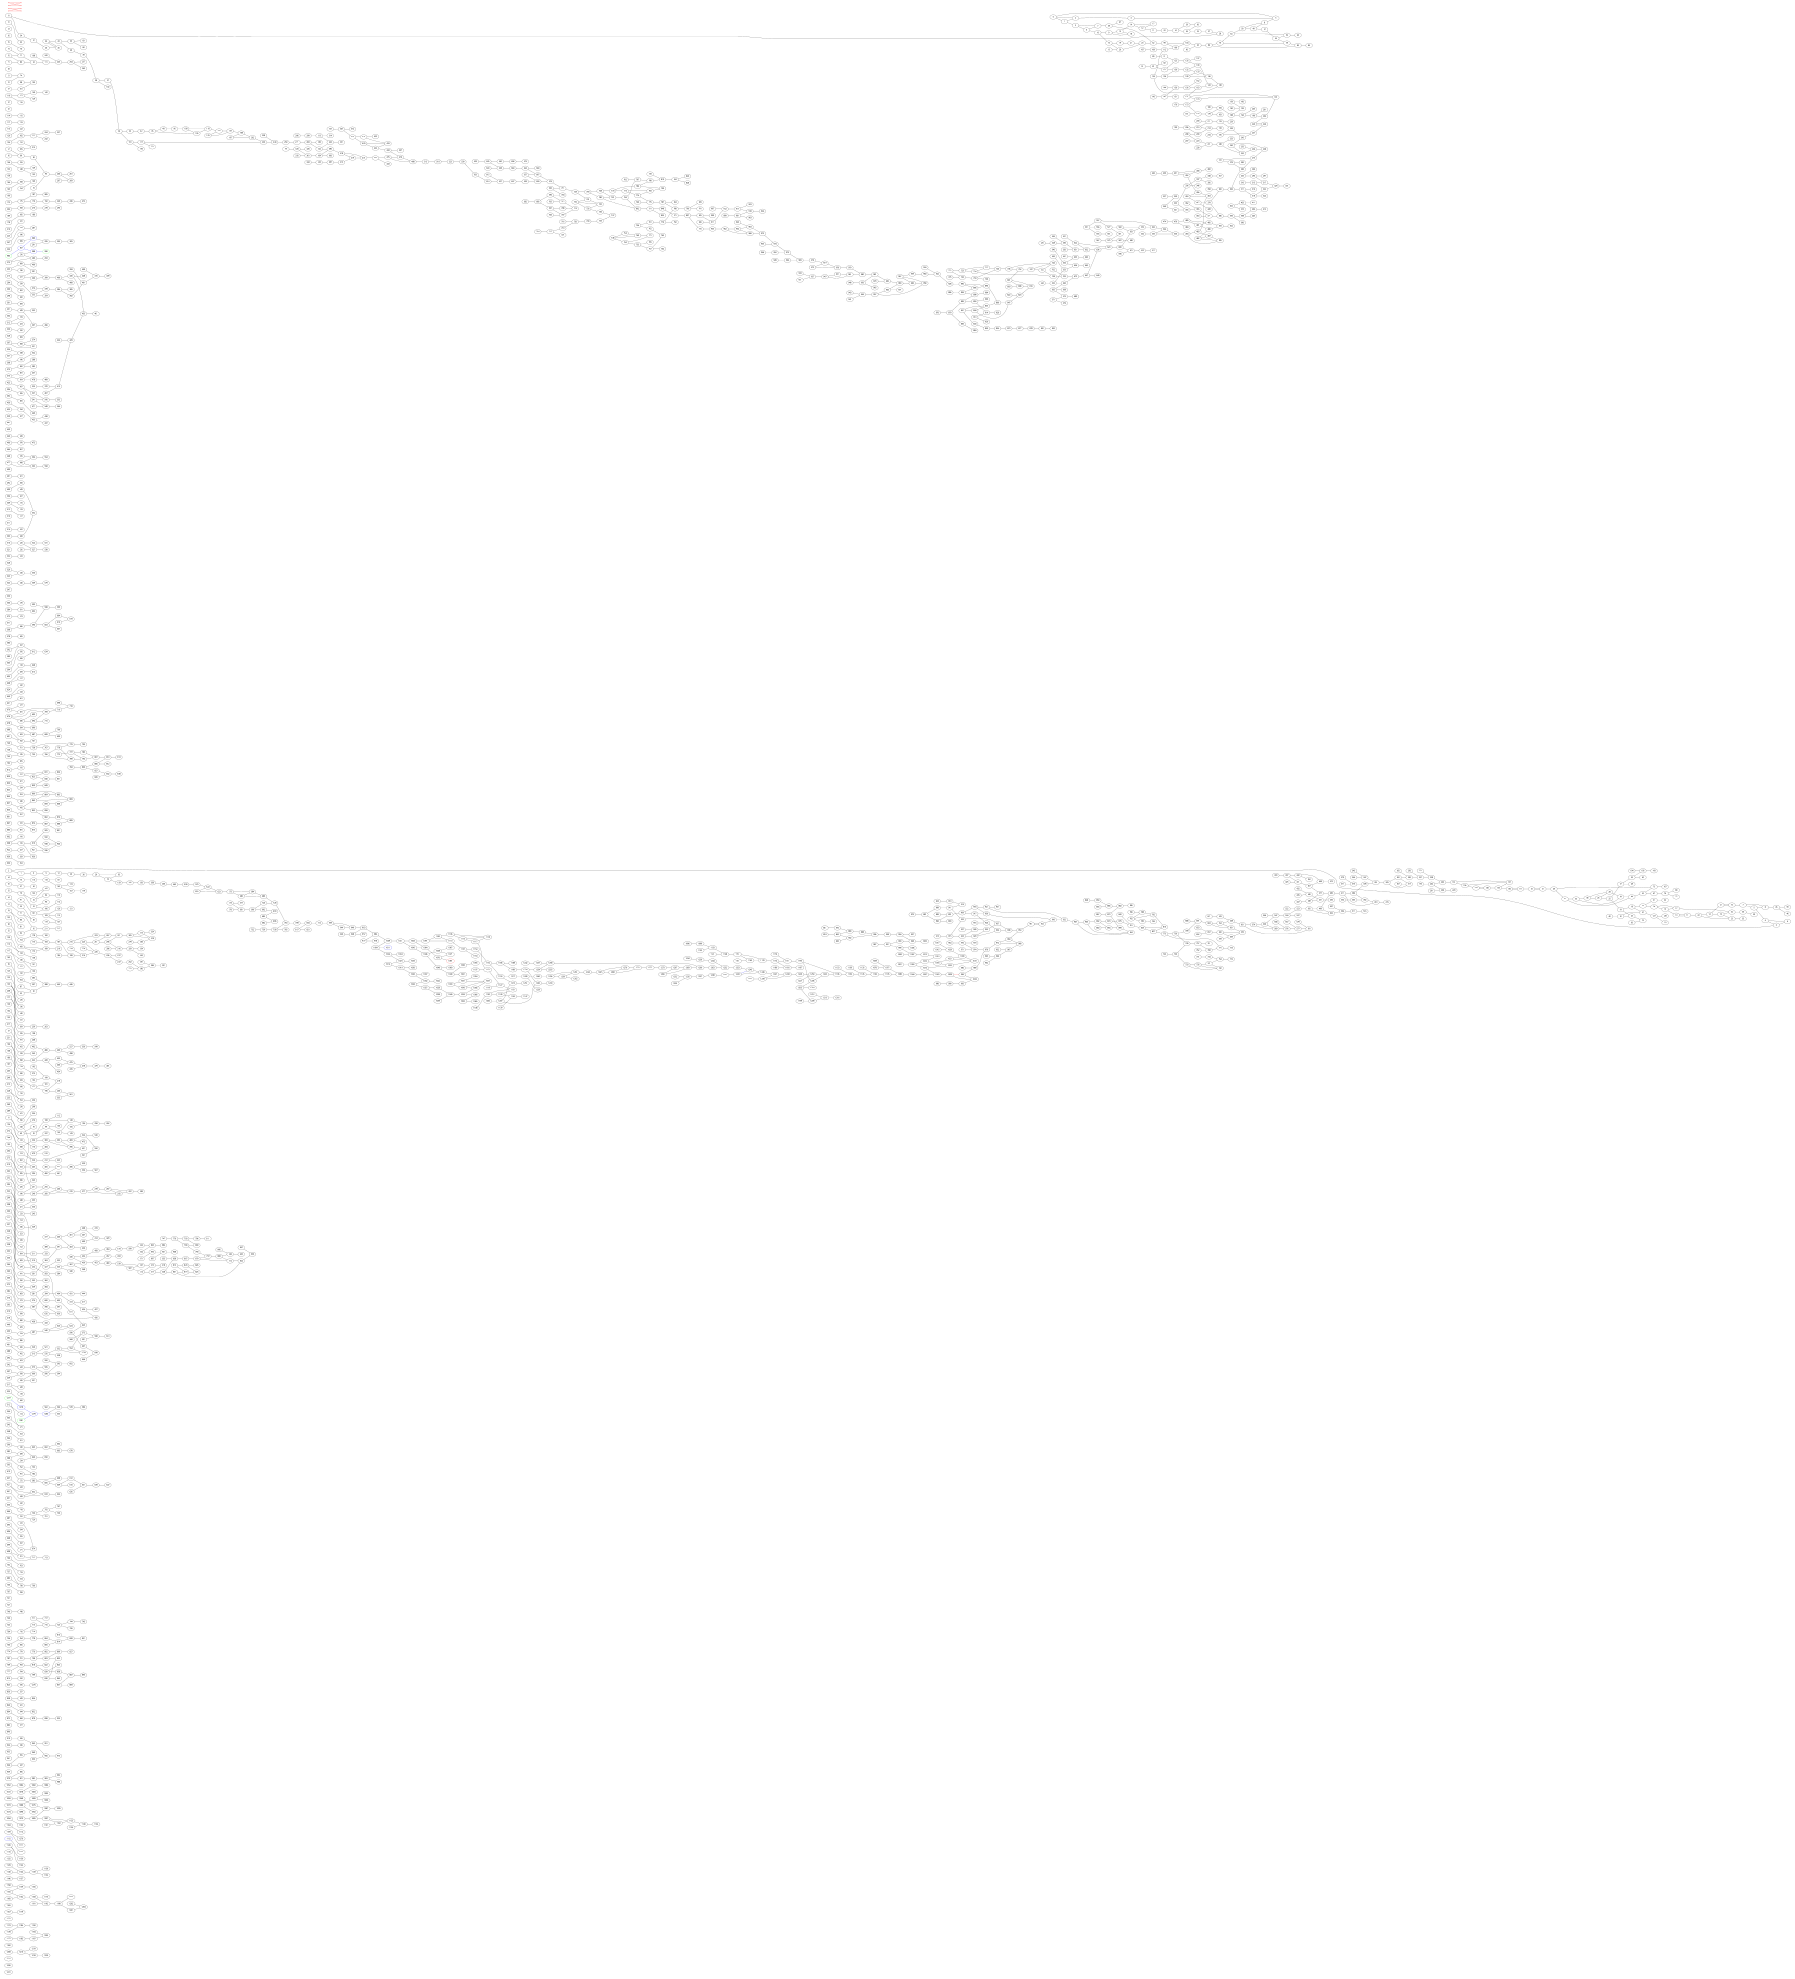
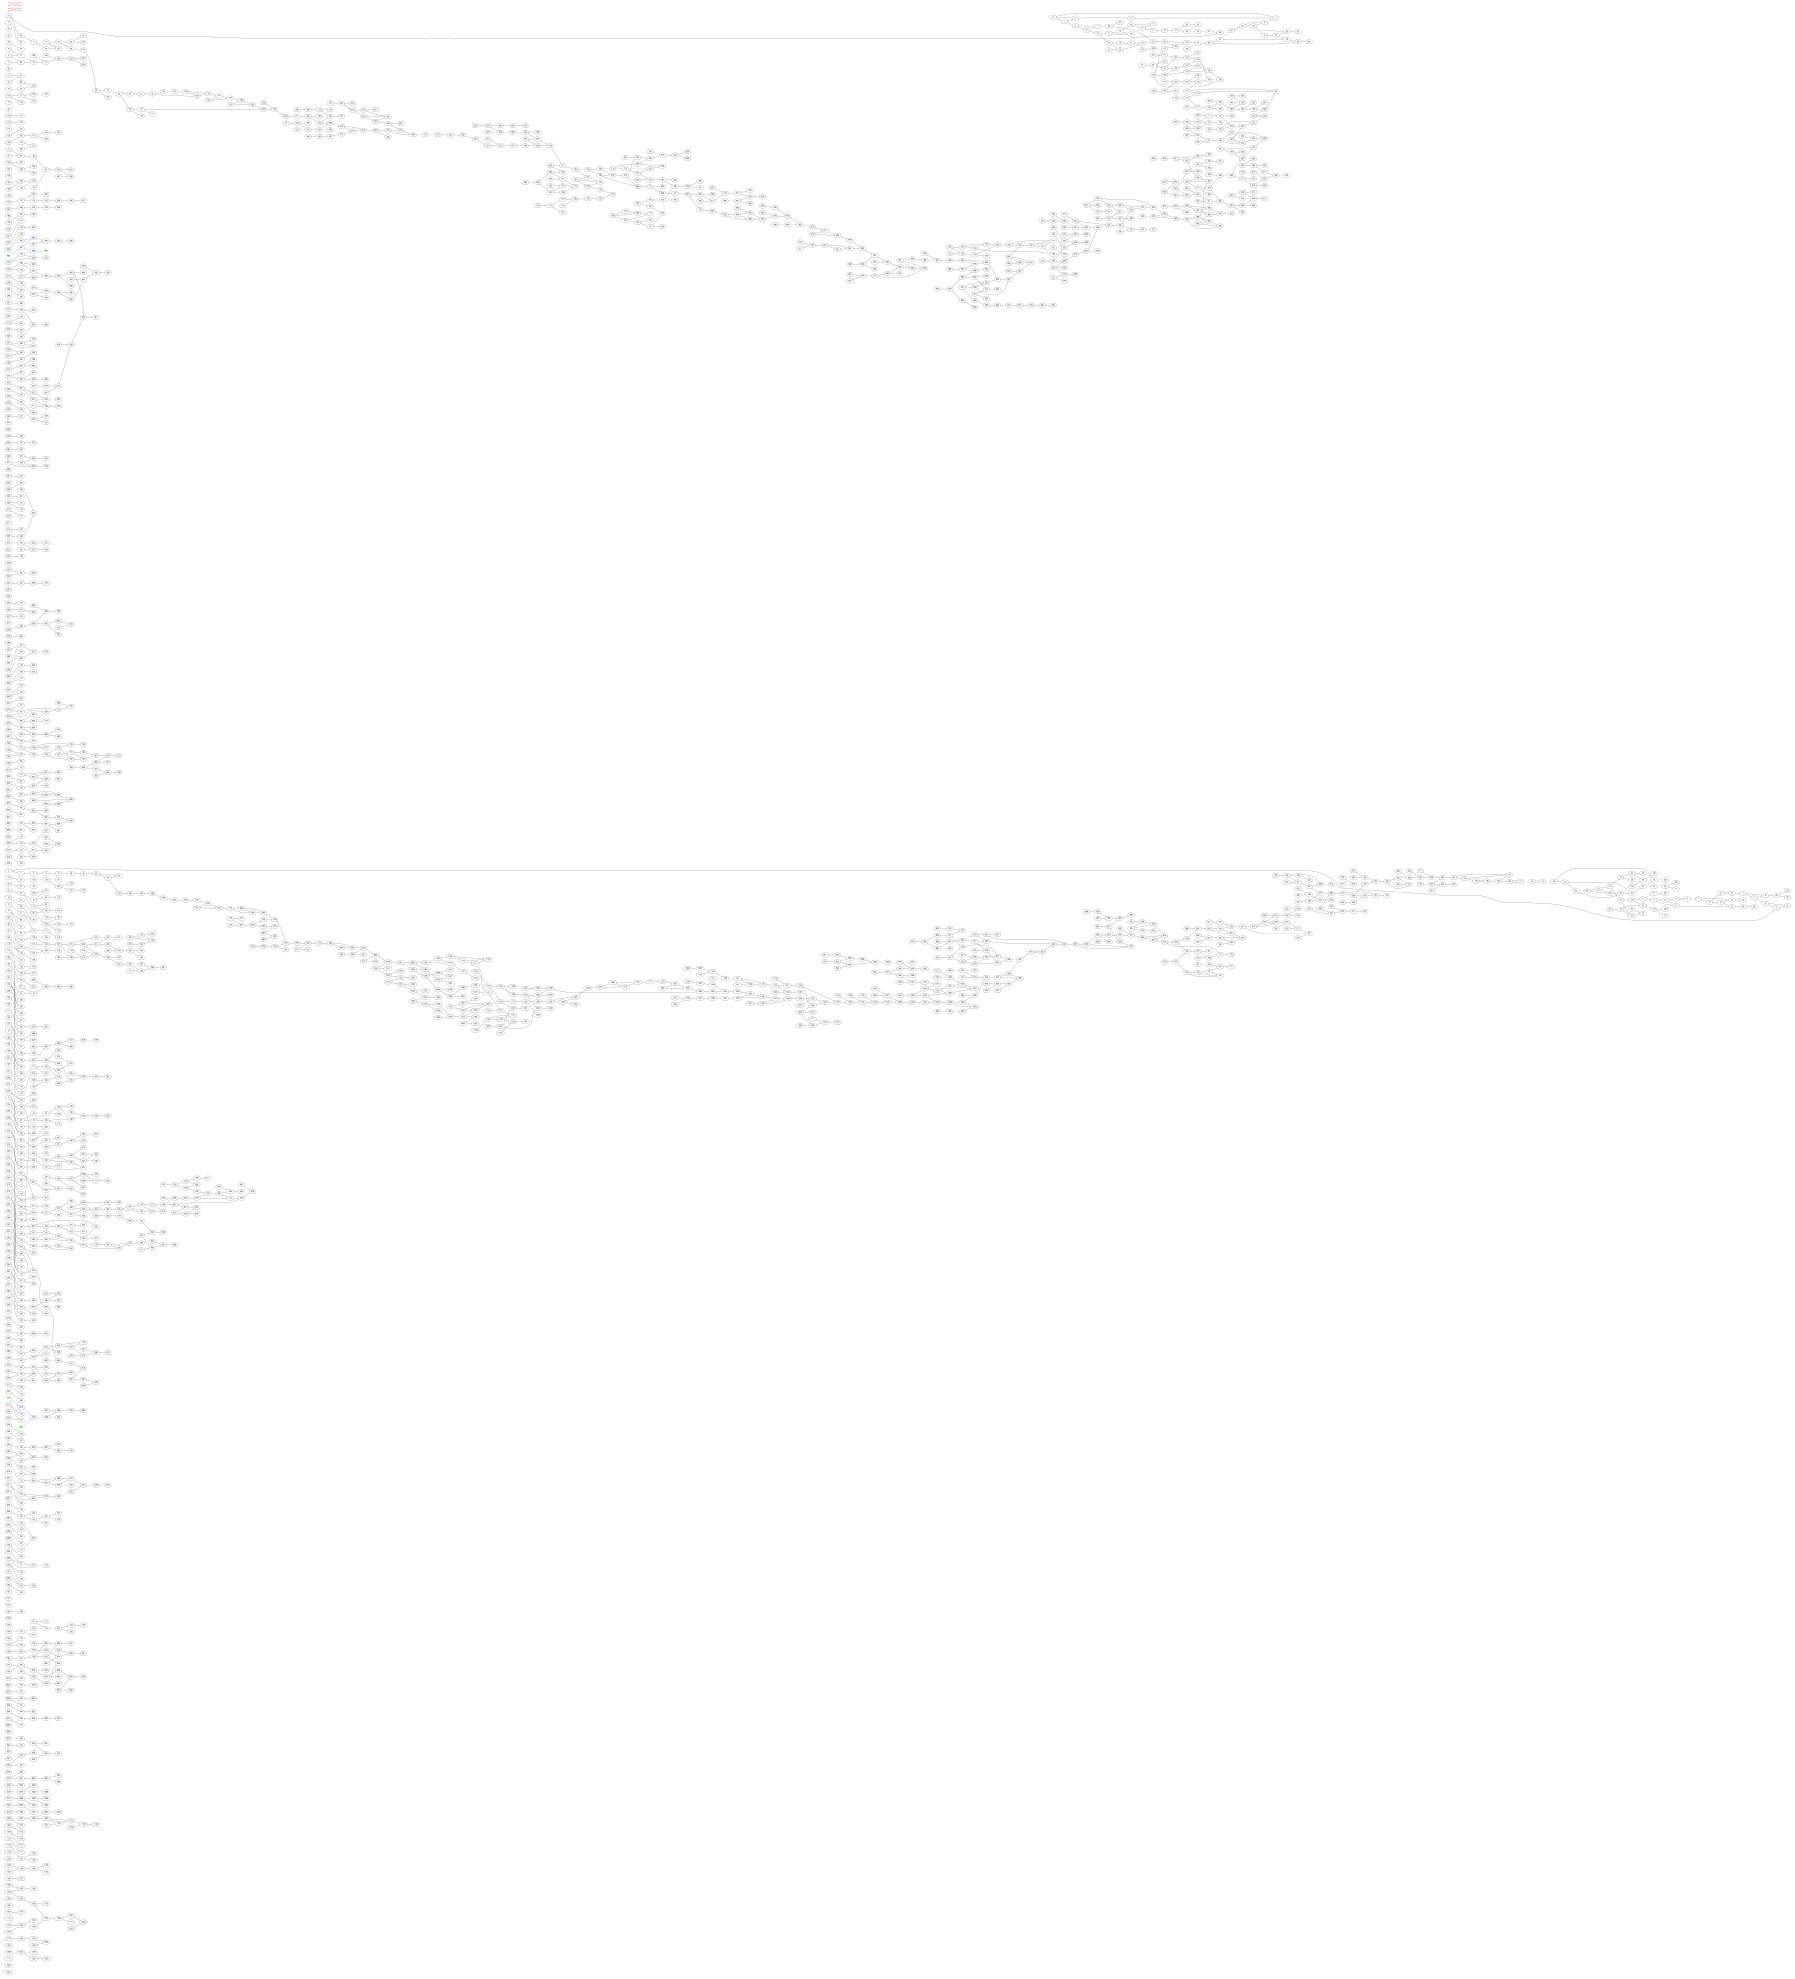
none -> (9, 1845)
